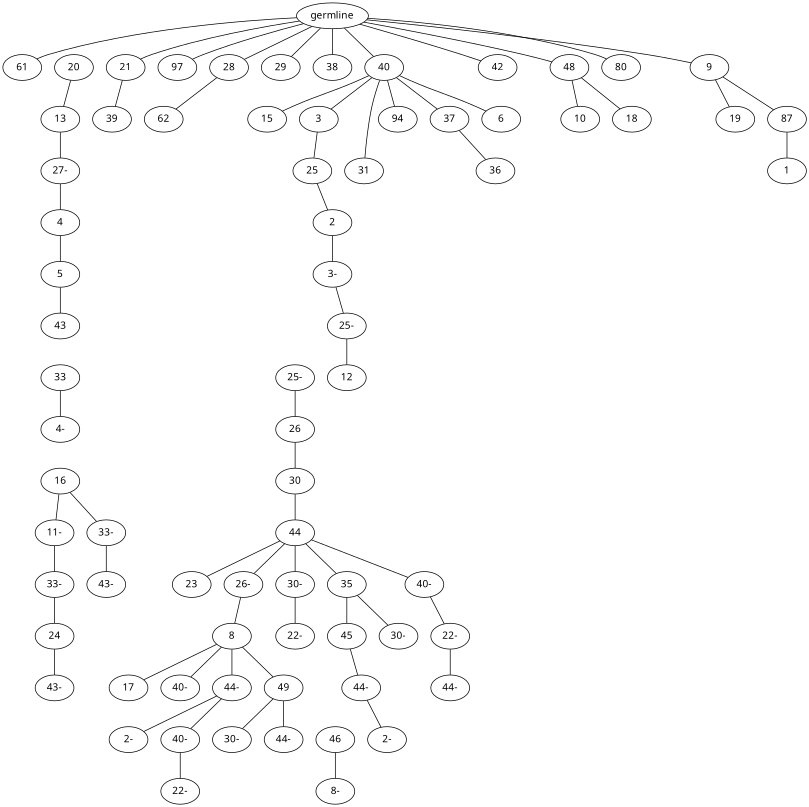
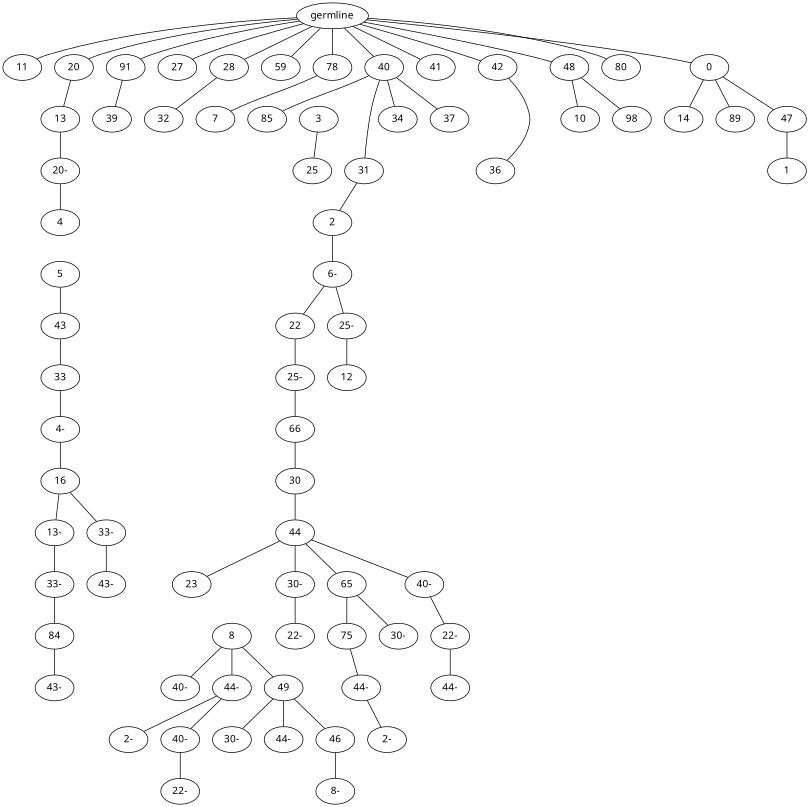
none -> (192, 33)
(22, 67) -> (22, 67)
(126, 67) -> (126, 67)
(177, 67) -> (177, 67)
(281, 67) -> (281, 67)
(332, 67) -> (332, 67)
none -> (436, 67)
(709, 67) -> (709, 67)
(351, 93) -> none
(164, 119) -> (164, 119)
none -> (215, 119)
(267, 119) -> (267, 119)
(398, 119) -> (398, 119)
(501, 119) -> none
(632, 119) -> (632, 119)
none -> (684, 119)
(735, 119) -> (735, 119)
(787, 119) -> (787, 119)
(472, 145) -> (530, 120)
(60, 171) -> (60, 171)
(322, 197) -> (348, 197)
(60, 249) -> none
(332, 274) -> (332, 274)
none -> (295, 326)
none -> (60, 352)
(295, 429) -> (295, 429)
none -> (60, 455)
(55, 533) -> (55, 533)
(243, 584) -> none
(347, 584) -> (347, 584)
(55, 636) -> (55, 636)
(347, 636) -> (347, 636)
(129, 688) -> none
none -> (309, 714)
